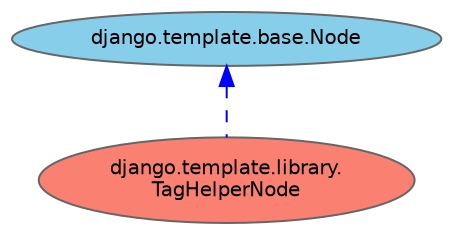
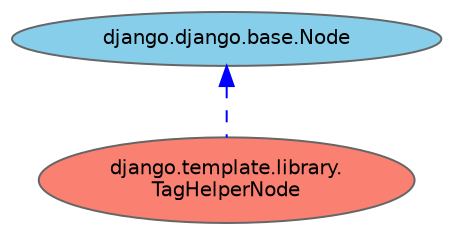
(227, 39) -> (227, 39)
